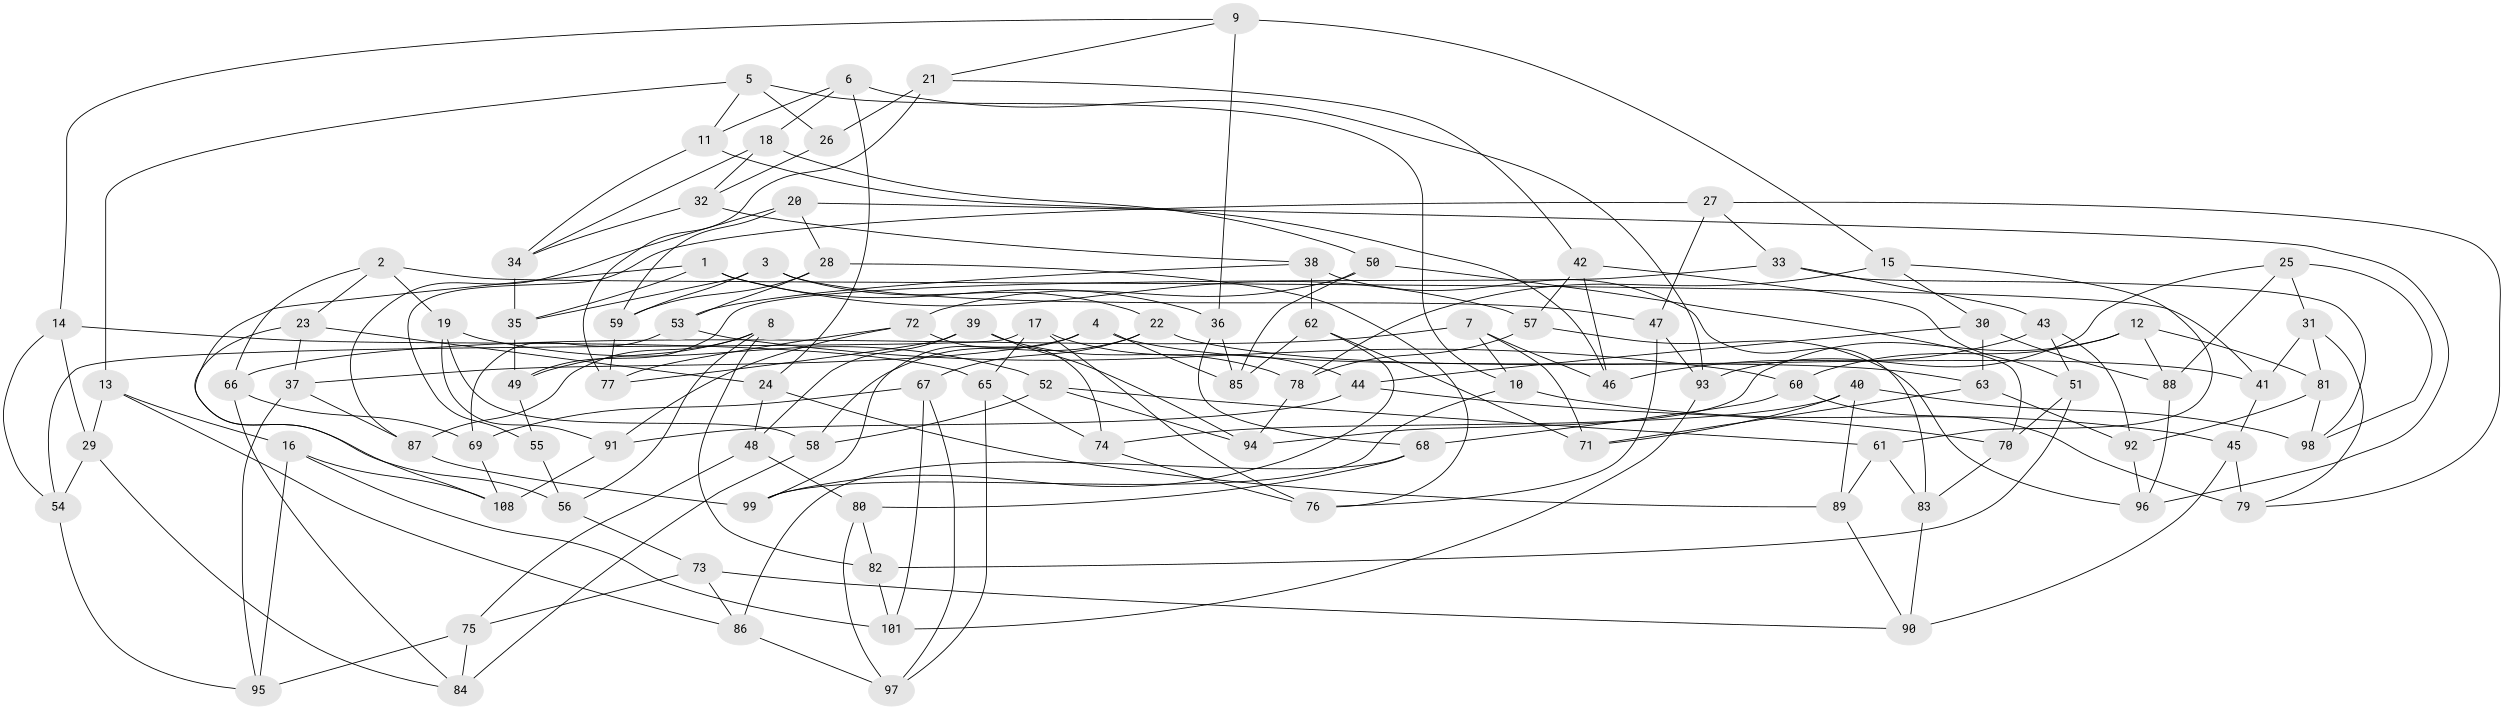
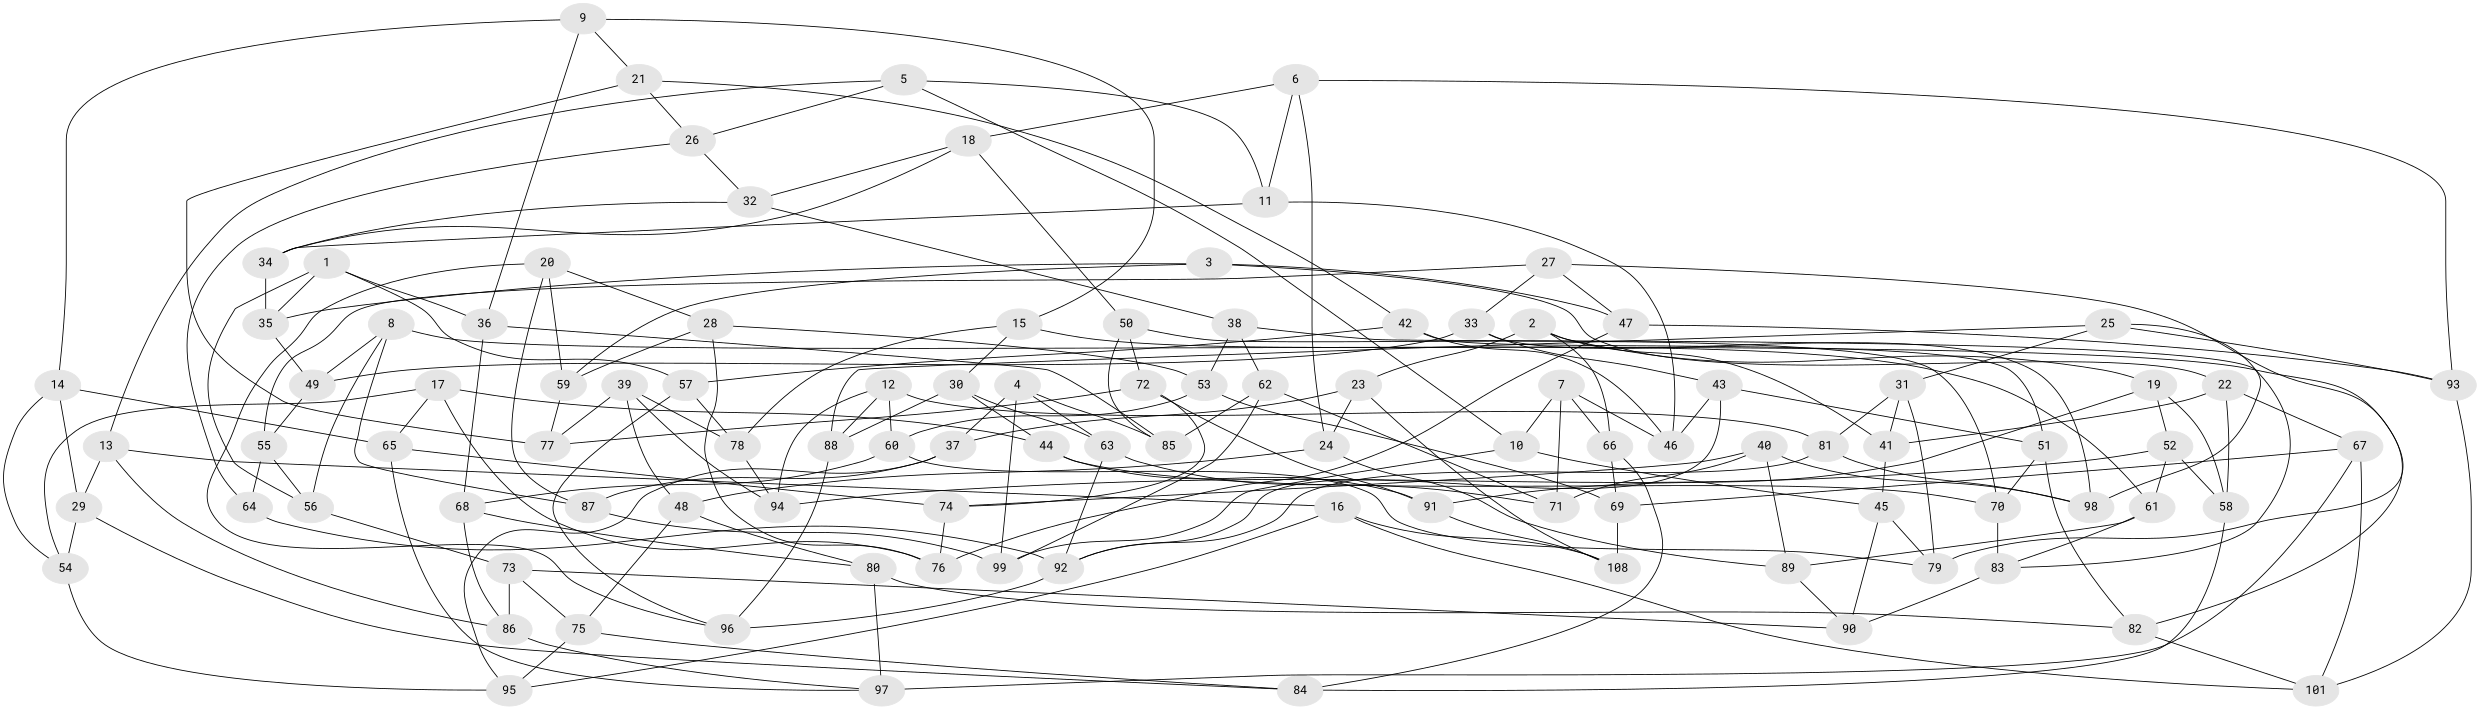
none -> (250, 507)
